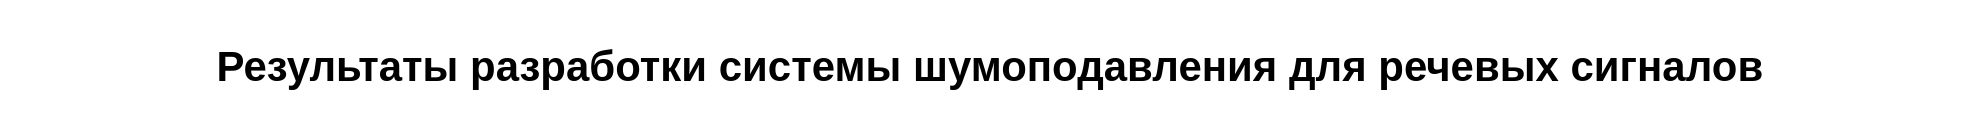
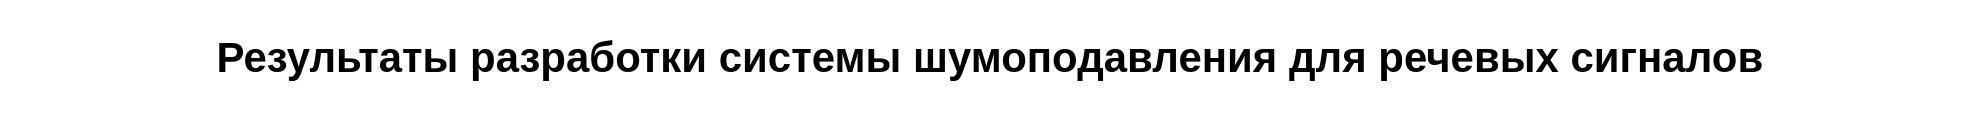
(990, 66) -> (990, 57)
